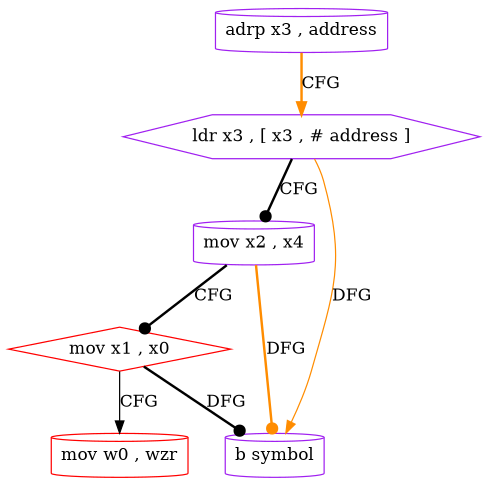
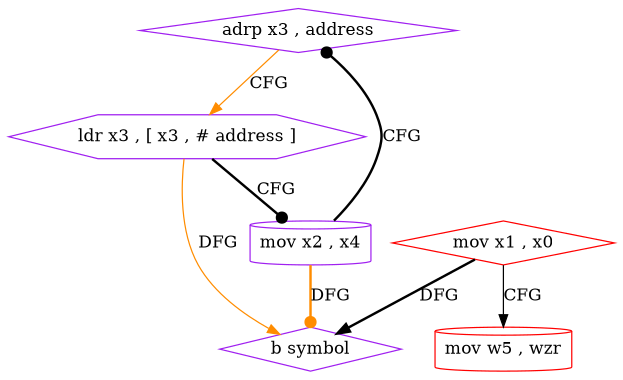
(302, 31) -> (298, 31)
(302, 77) -> (249, 78)
(188, 295) -> (382, 137)
(190, 397) -> (412, 294)
(120, 455) -> (503, 349)
(275, 455) -> (311, 349)
